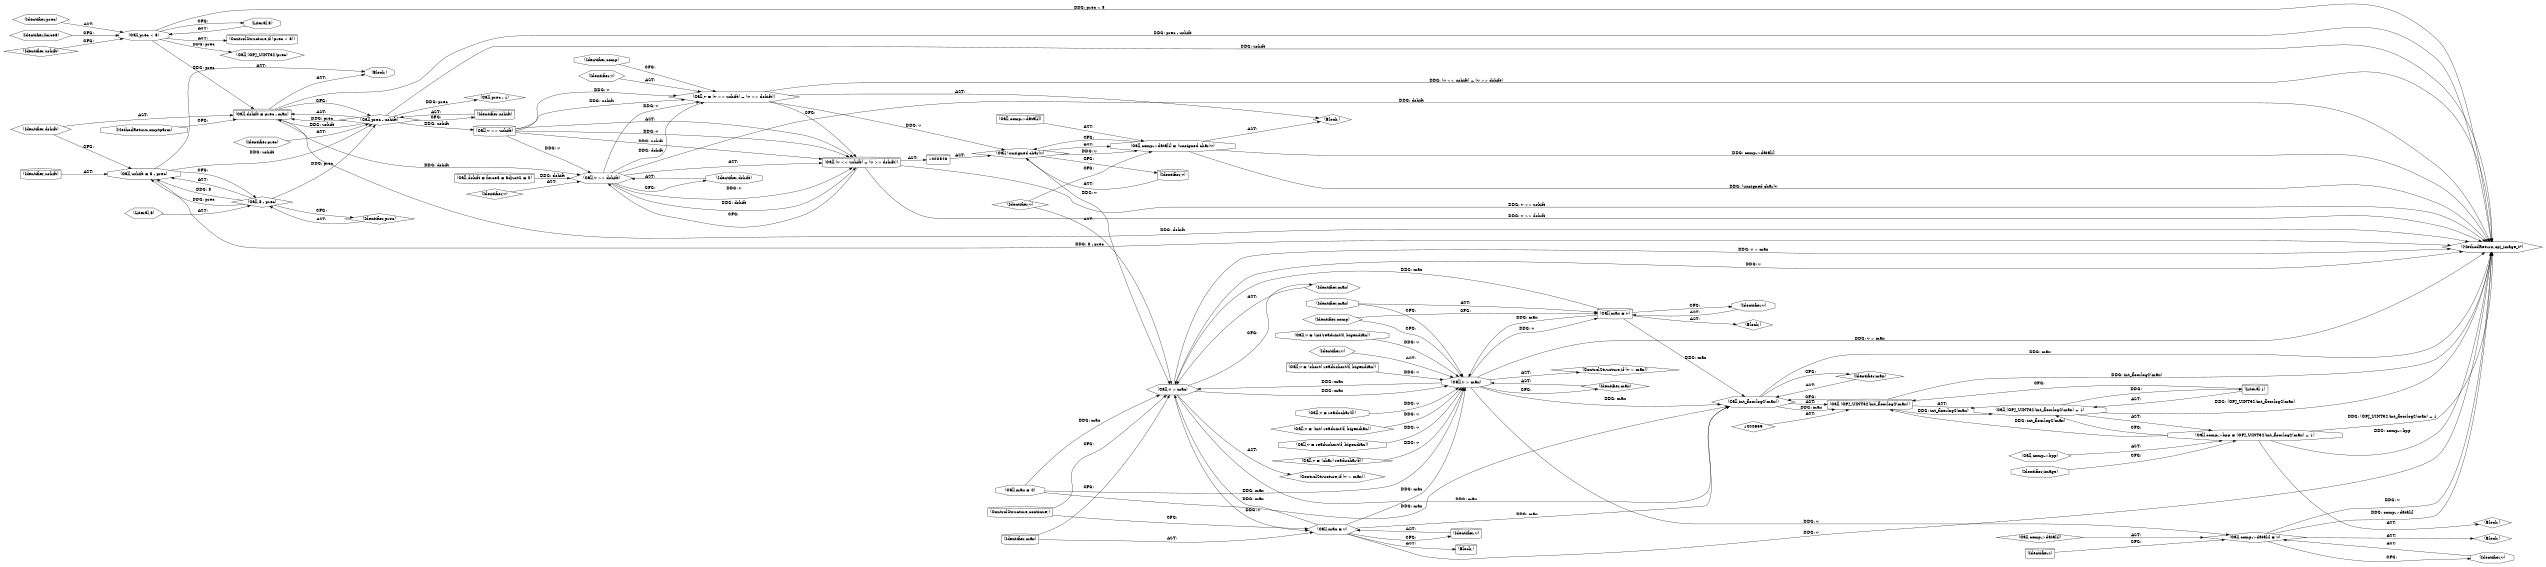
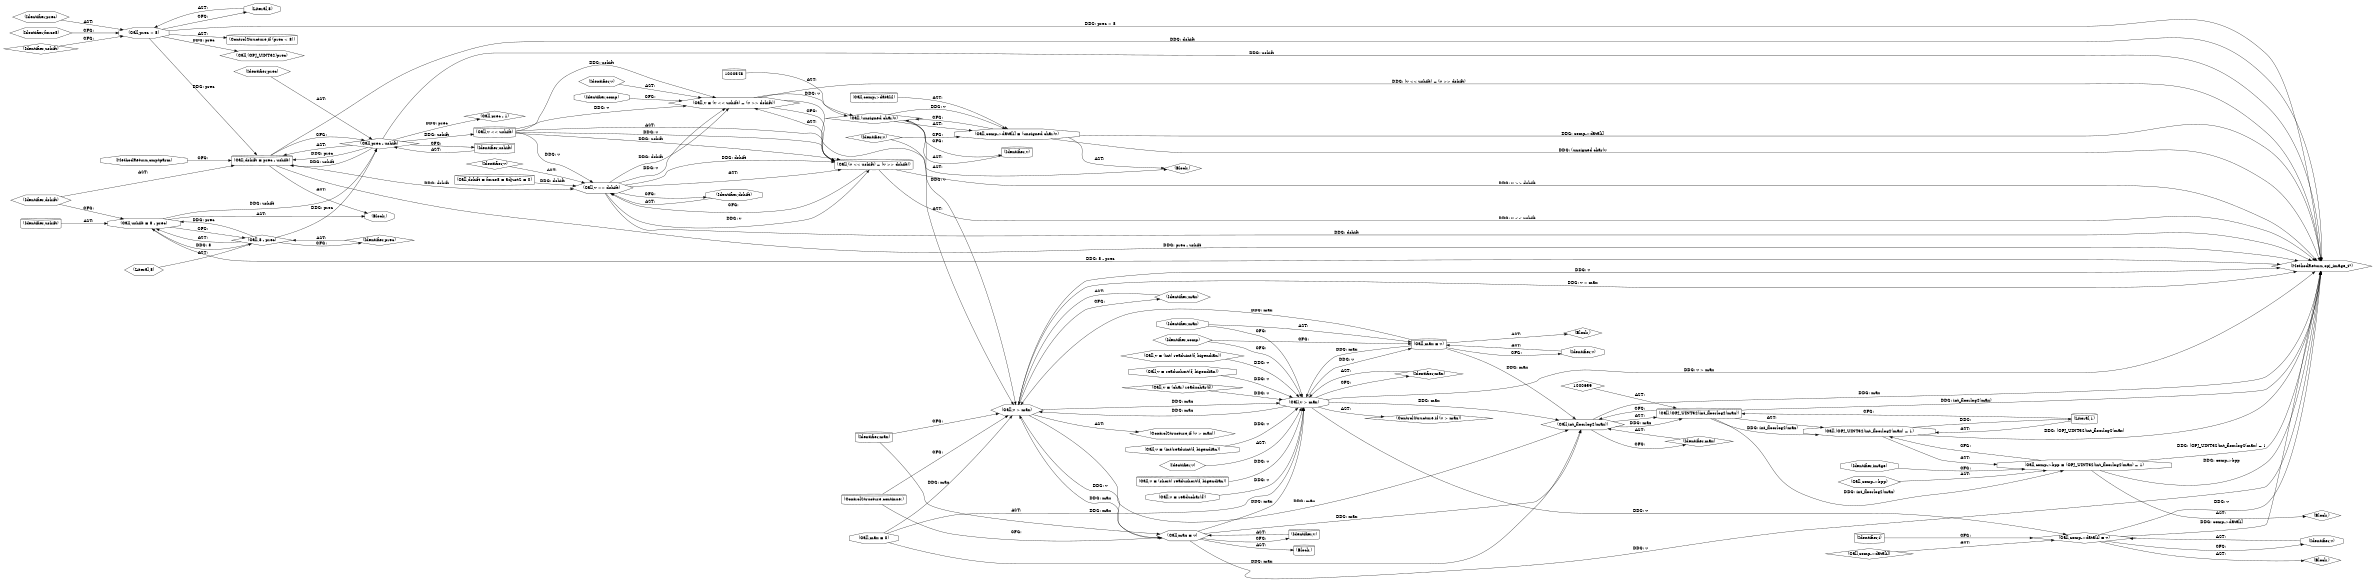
(262, 114) -> (262, 160)
(912, 160) -> (807, 125)
(2030, 429) -> (1873, 504)
